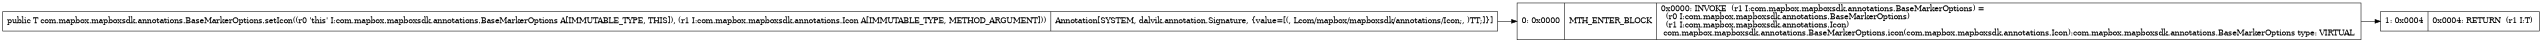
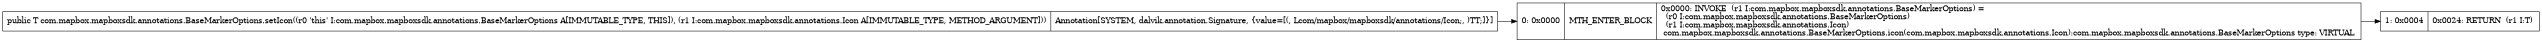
(2484, 21) -> (2484, 21)
